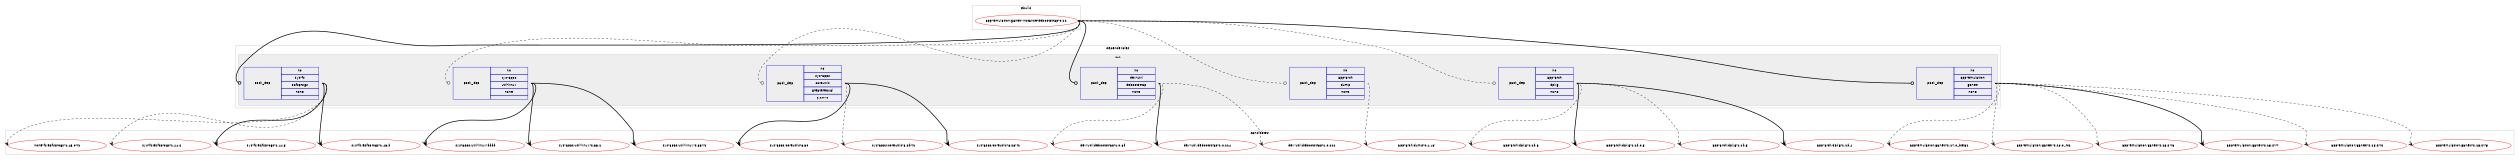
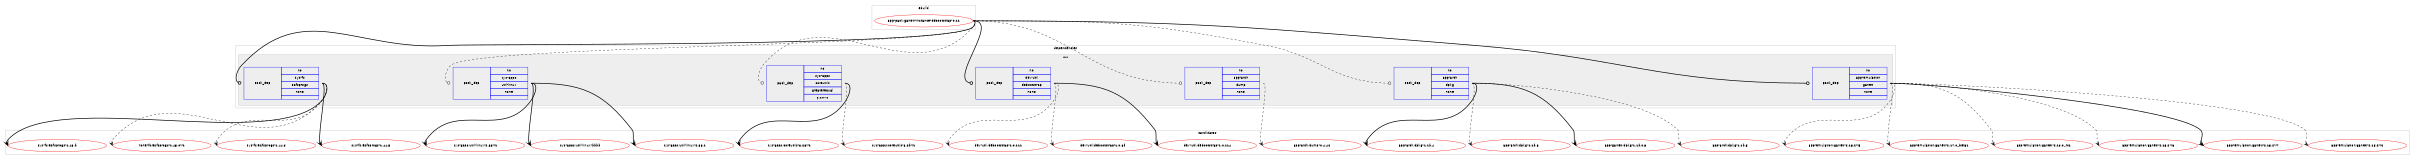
(1026, 21) -> (924, 21)
(789, 146) -> none
(1626, 146) -> (1626, 146)
